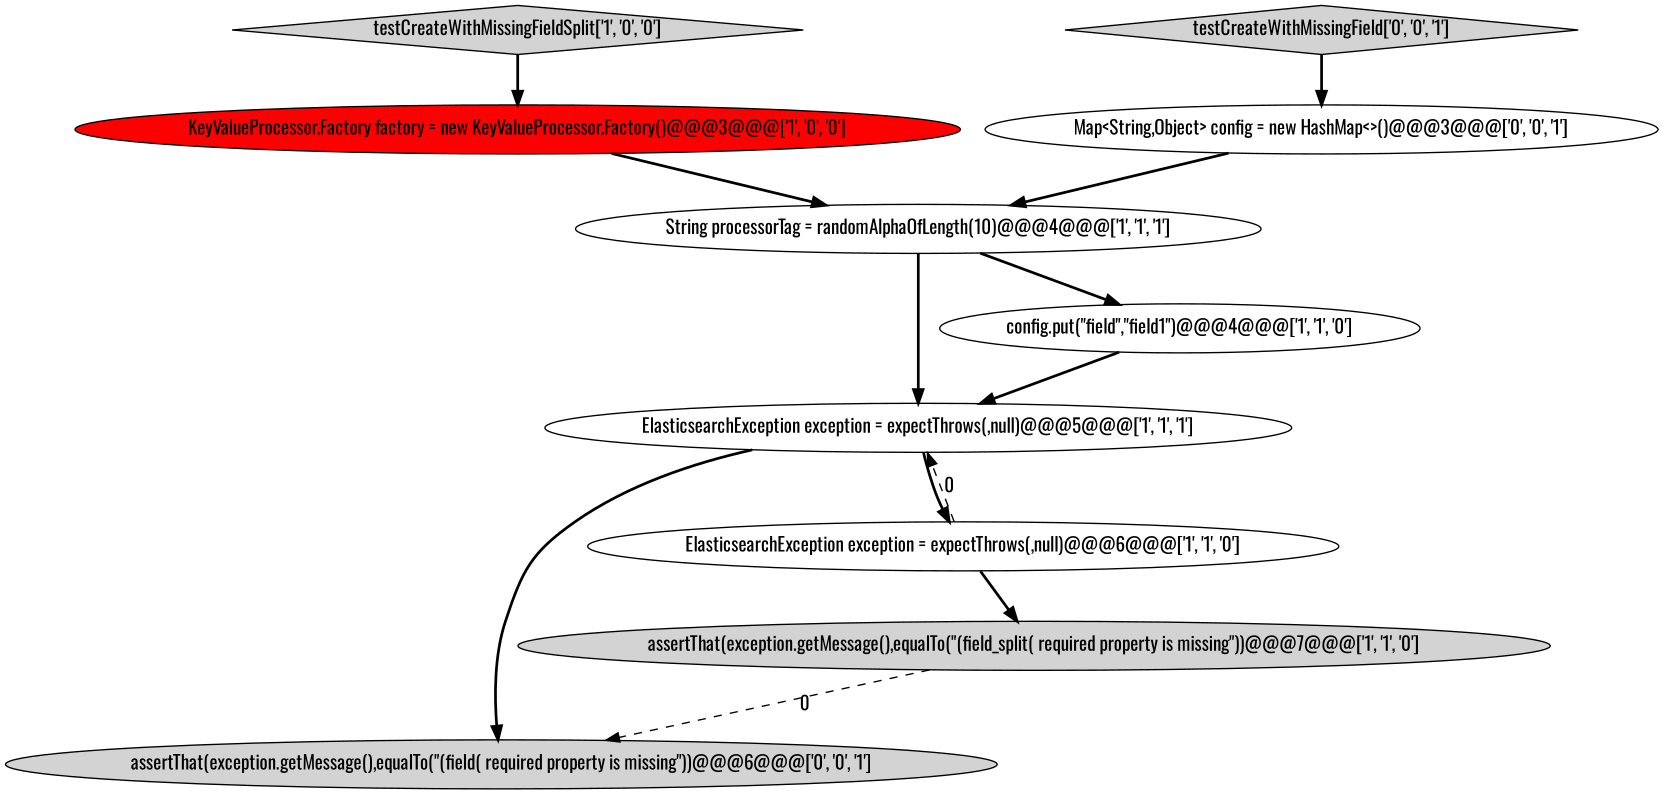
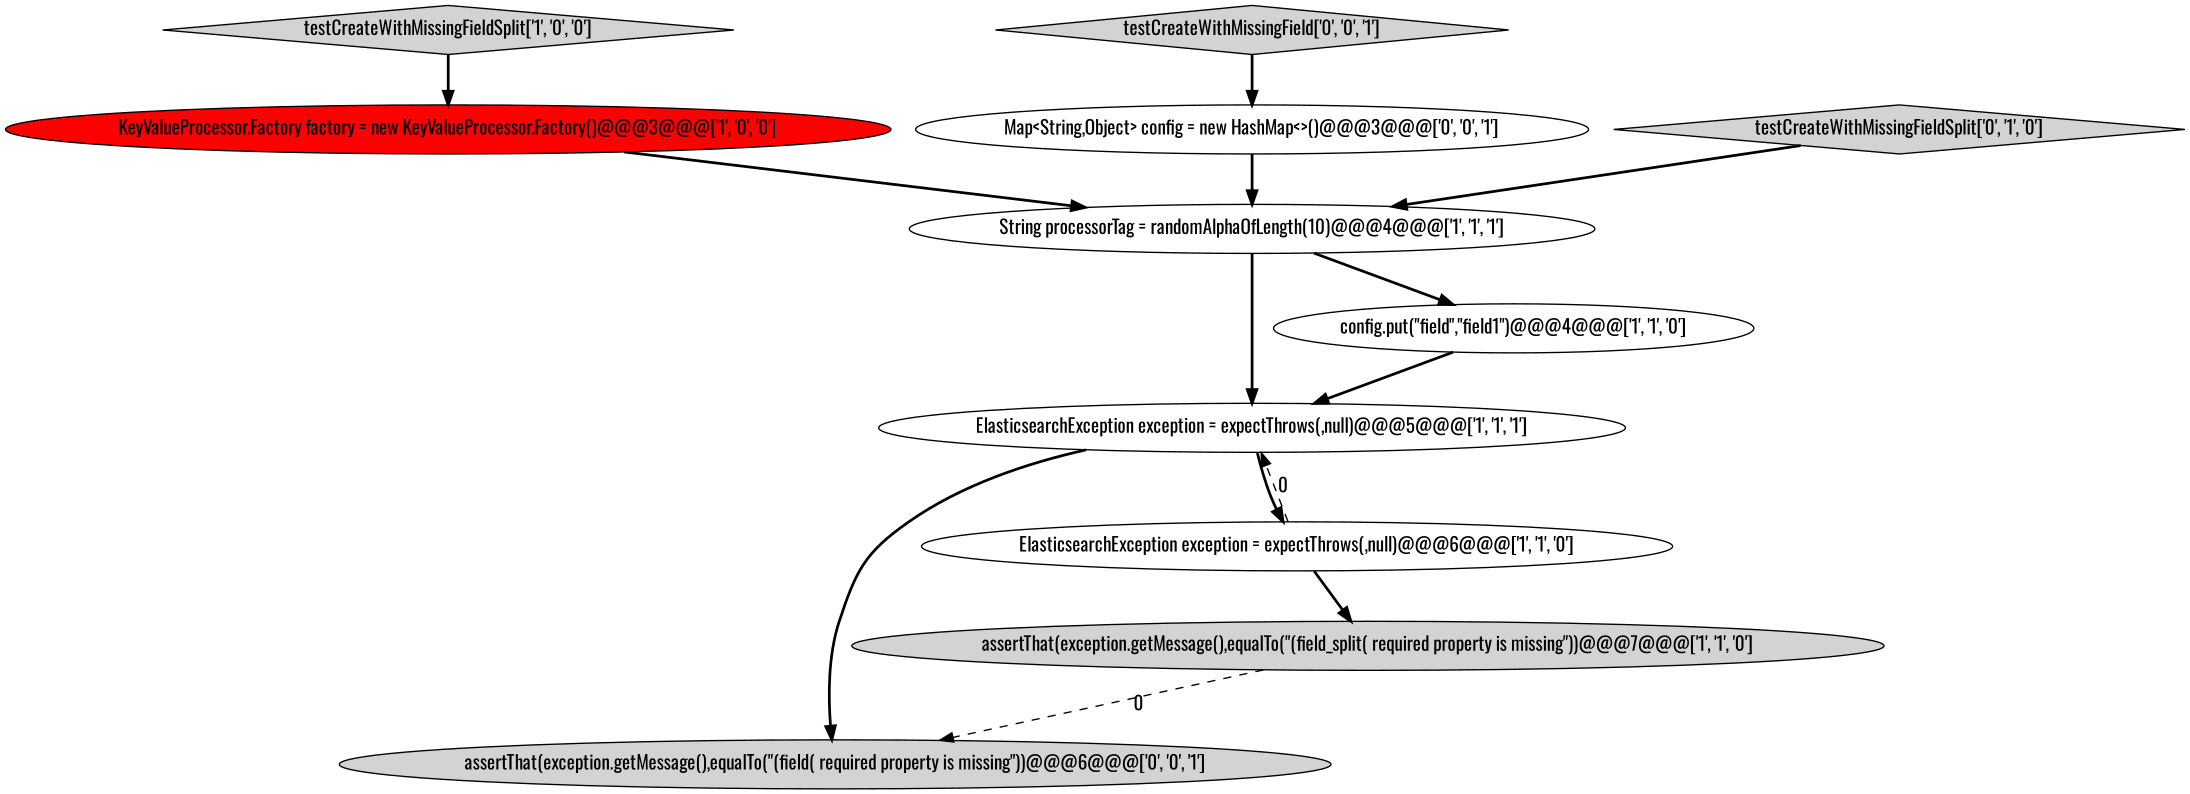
none -> (1899, 129)
